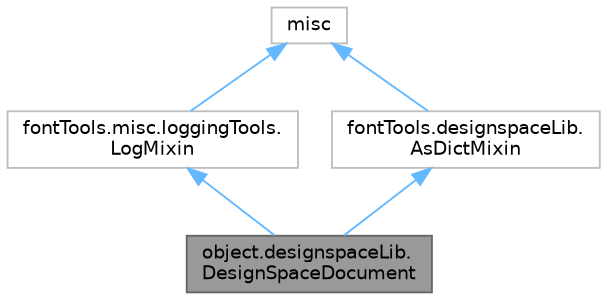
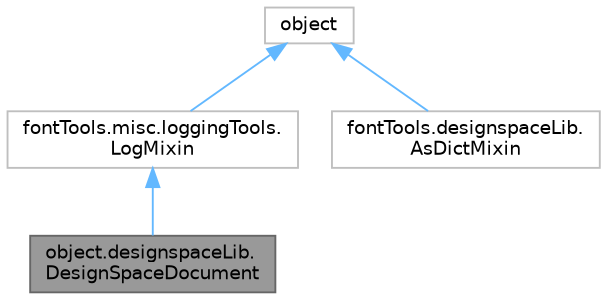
(309, 25) -> (309, 25)
(380, 208) -> none
